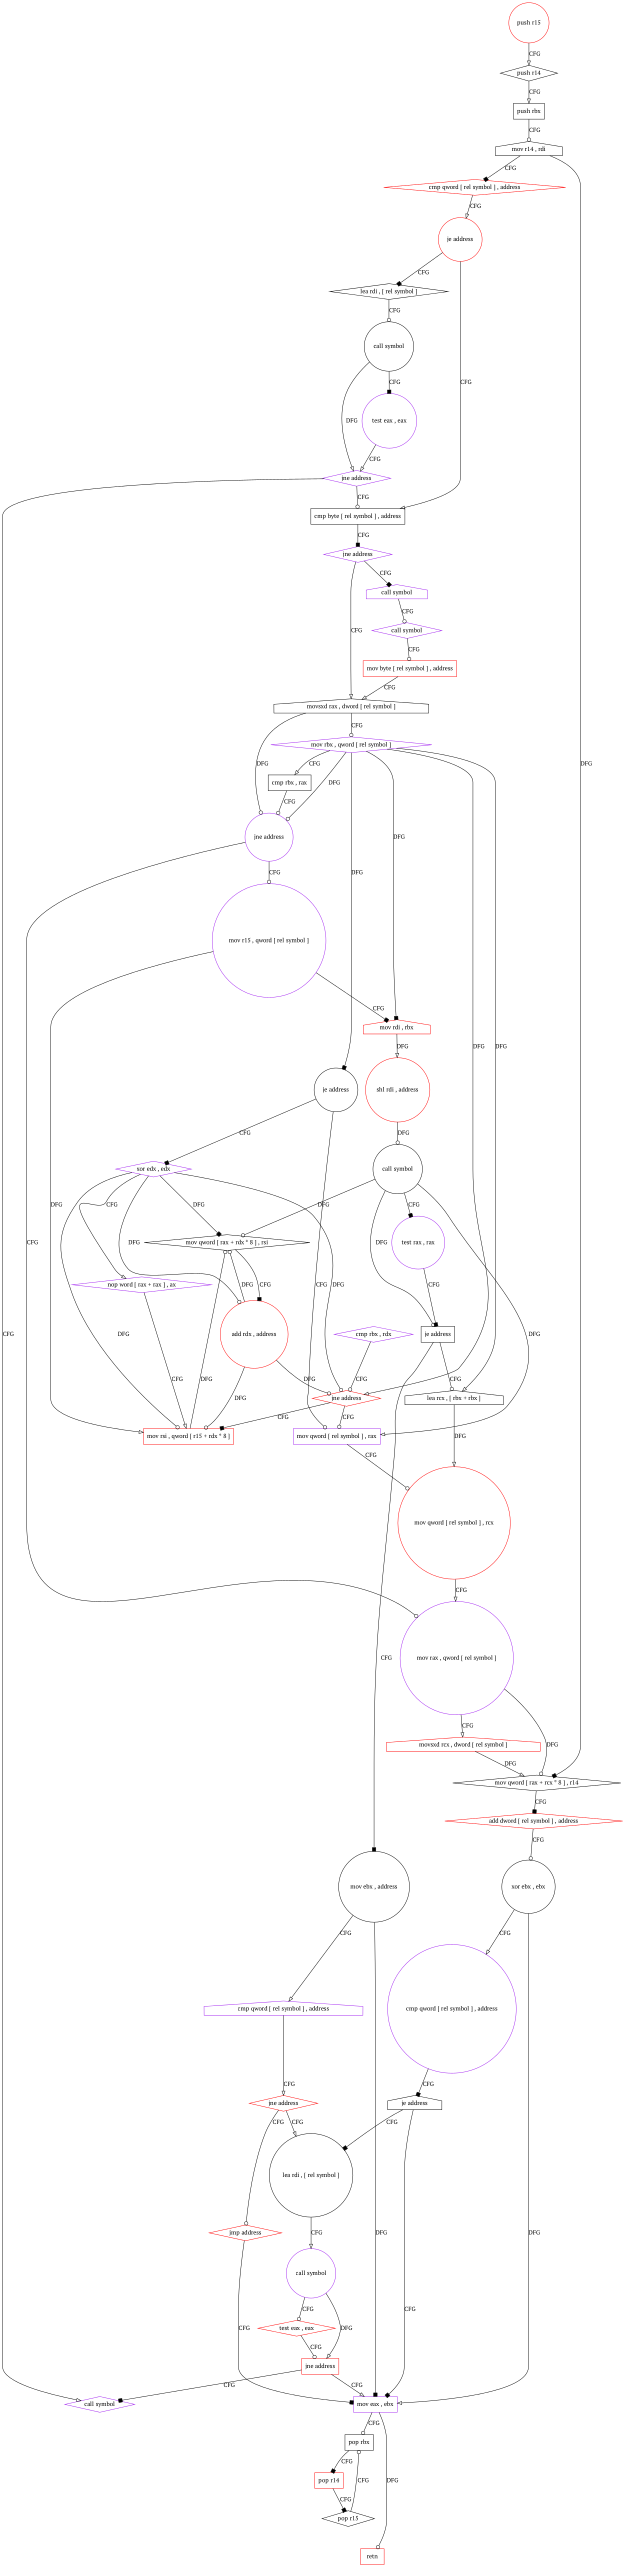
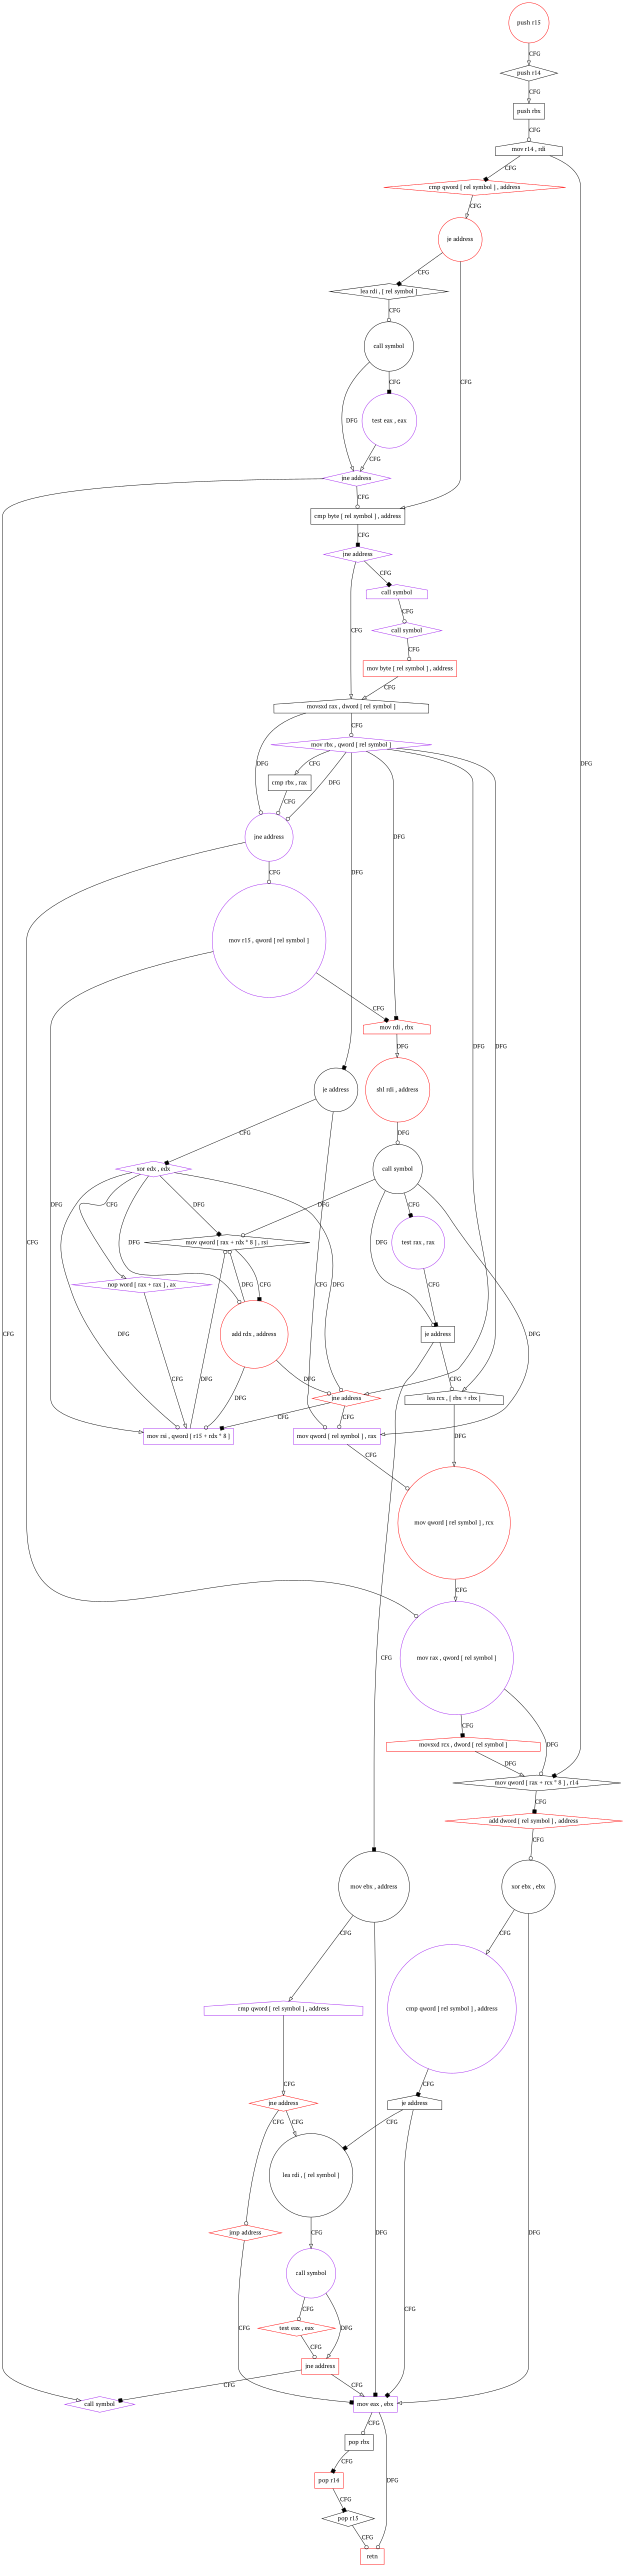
(374, 1334) -> none
(189, 1436) -> (189, 1436)
(462, 1724) -> (462, 1724)
(356, 2483) -> (359, 2536)
